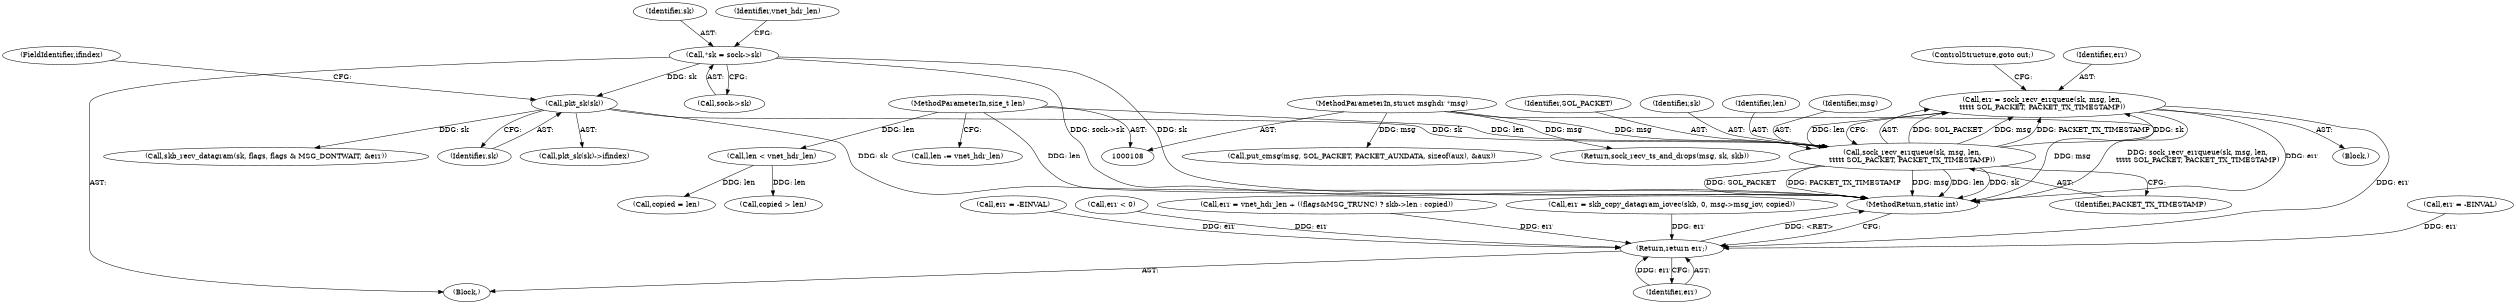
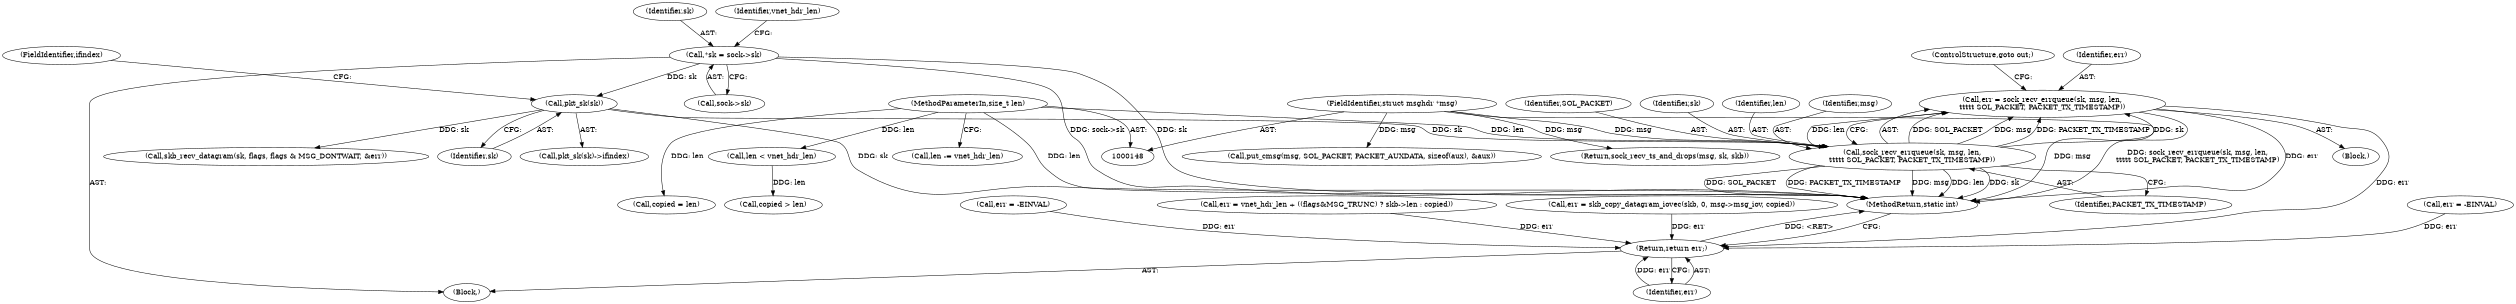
(1392, 104) -> (1392, 104)
(1128, 157) -> (1128, 157)
(721, 180) -> (760, 122)
(1112, 205) -> none
